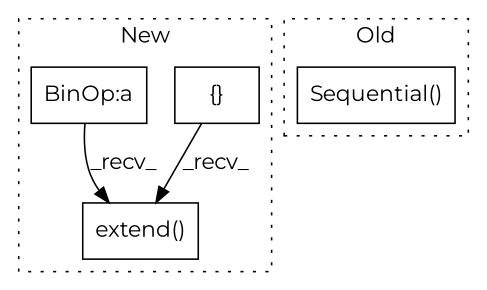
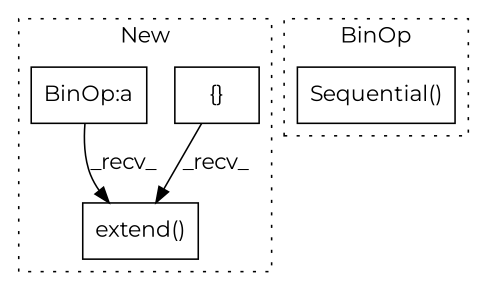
(376, 37) -> (376, 37)
